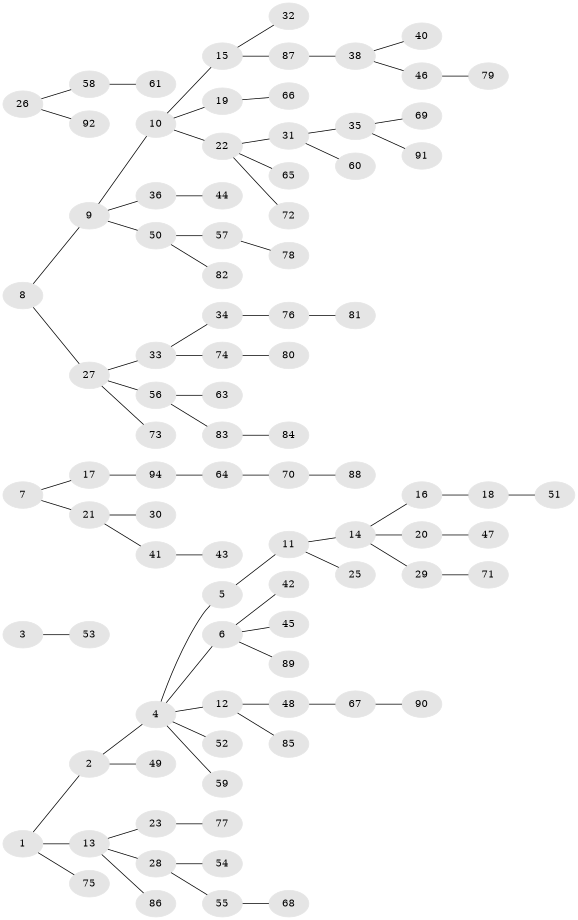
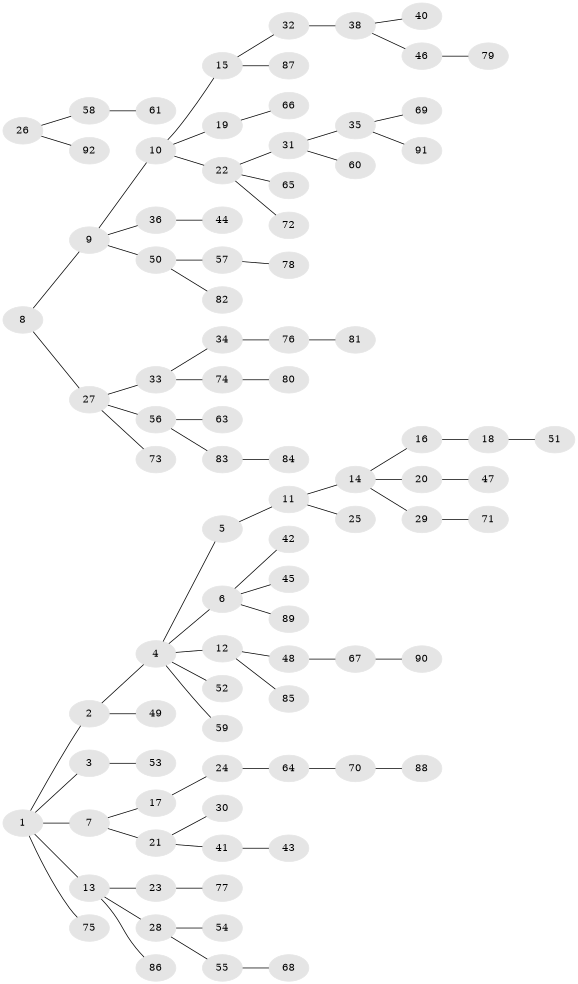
(322, 56) -> (322, 26)
(156, 475) -> (222, 768)
none -> (56, 793)
none -> (56, 823)
